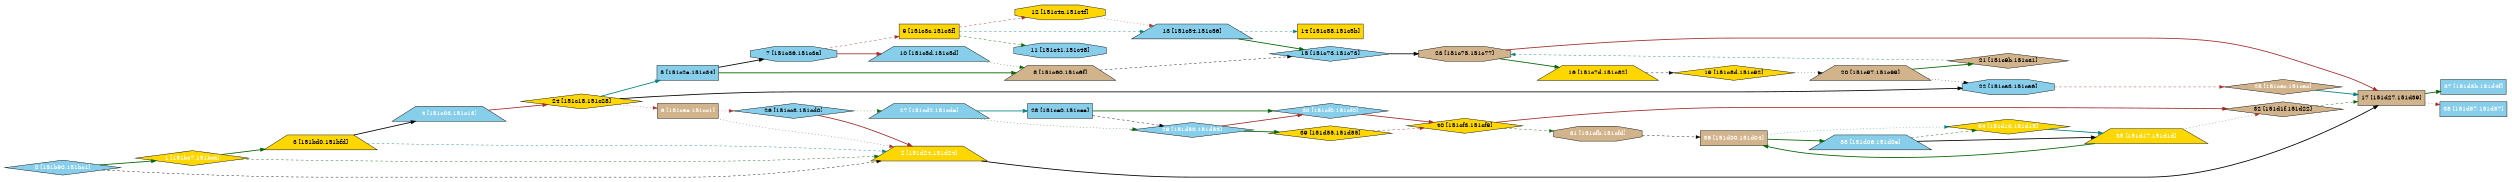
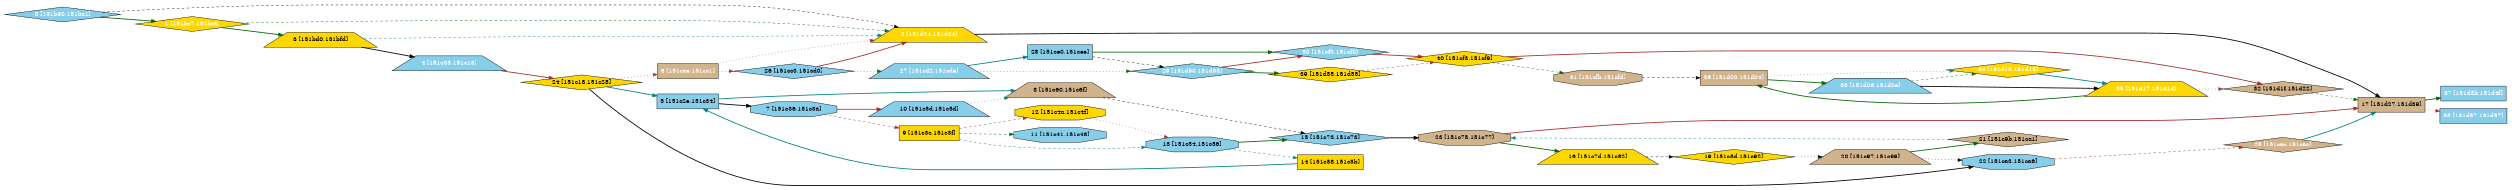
(1192, 31) -> (1192, 144)
(1000, 64) -> (986, 101)
(865, 73) -> (865, 93)
none -> (998, 170)
